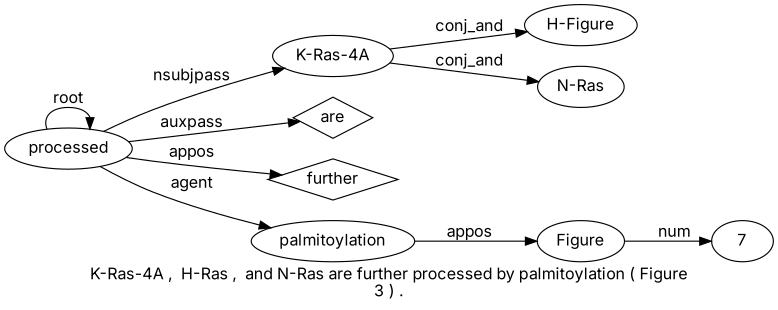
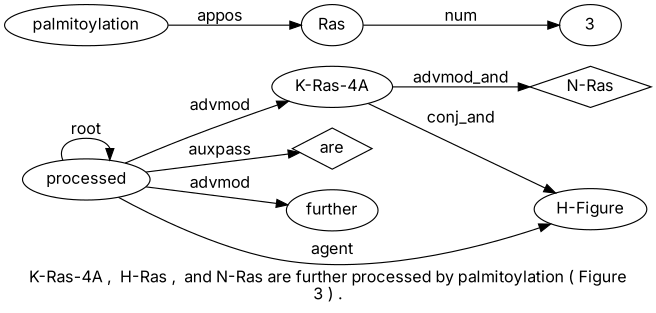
(470, 61) -> (461, 78)
(192, 76) -> (220, 106)
(581, 87) -> (590, 87)
(192, 153) -> (220, 183)
(333, 179) -> (332, 210)
(178, 201) -> (325, 264)
(581, 241) -> (332, 25)
(742, 241) -> (590, 25)
